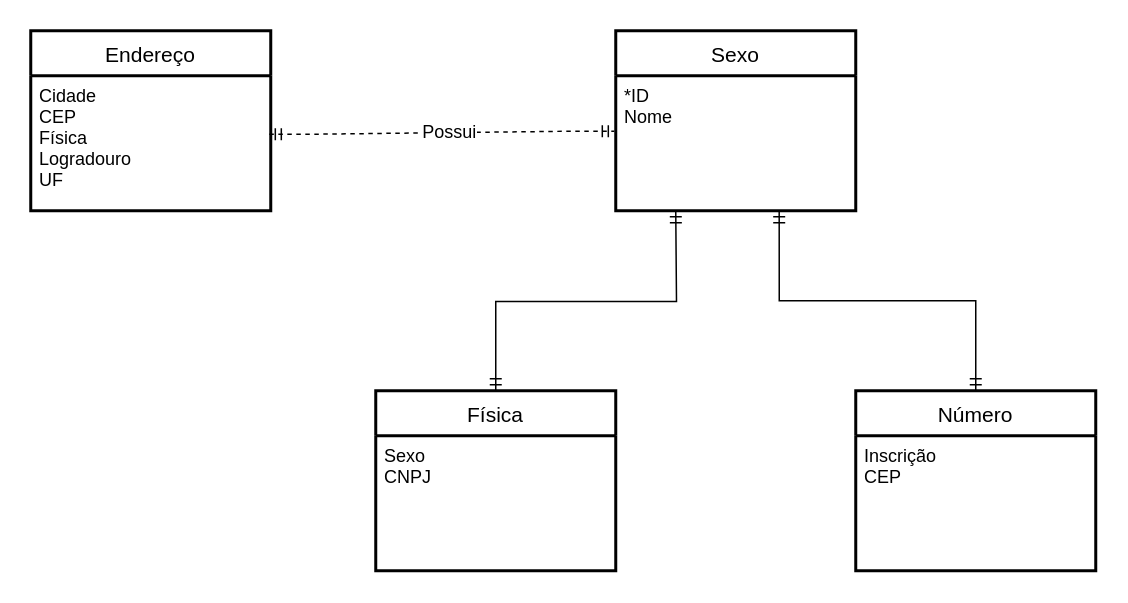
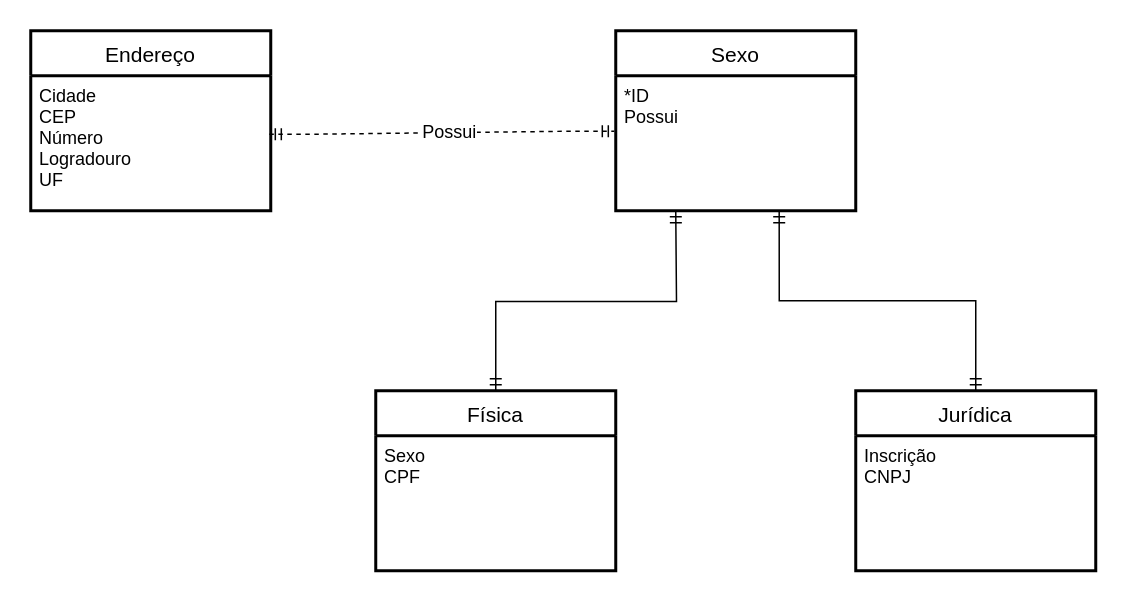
(67, 96) -> (67, 96)
(639, 96) -> (639, 96)
(975, 415) -> (975, 415)
(404, 456) -> (404, 456)
(907, 456) -> (907, 456)
